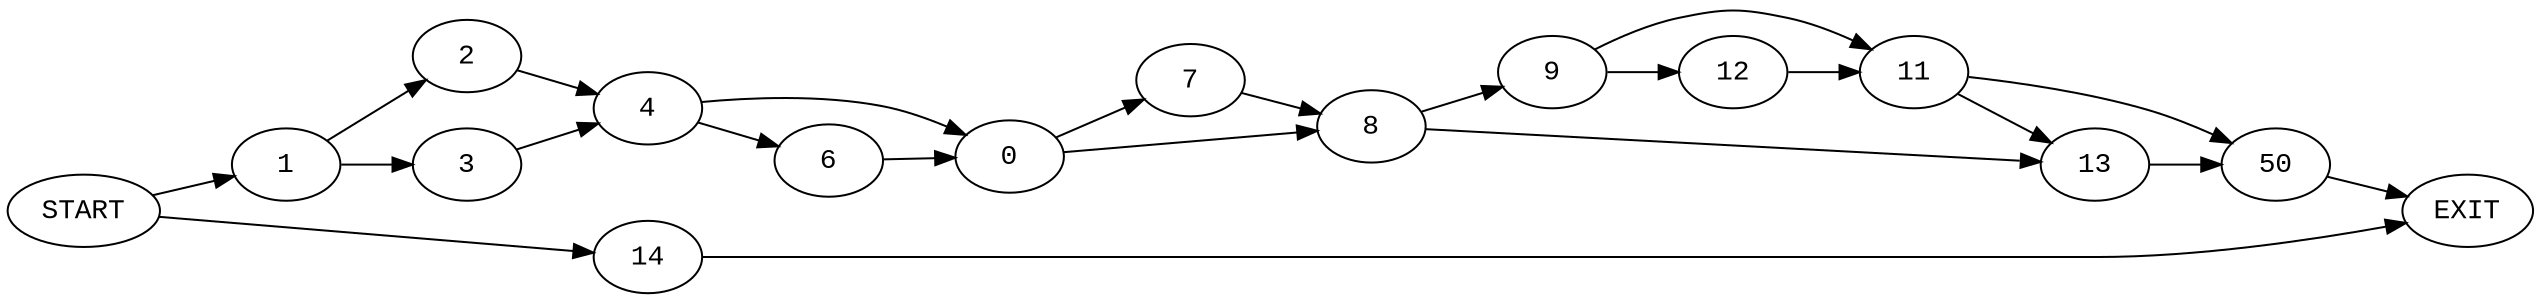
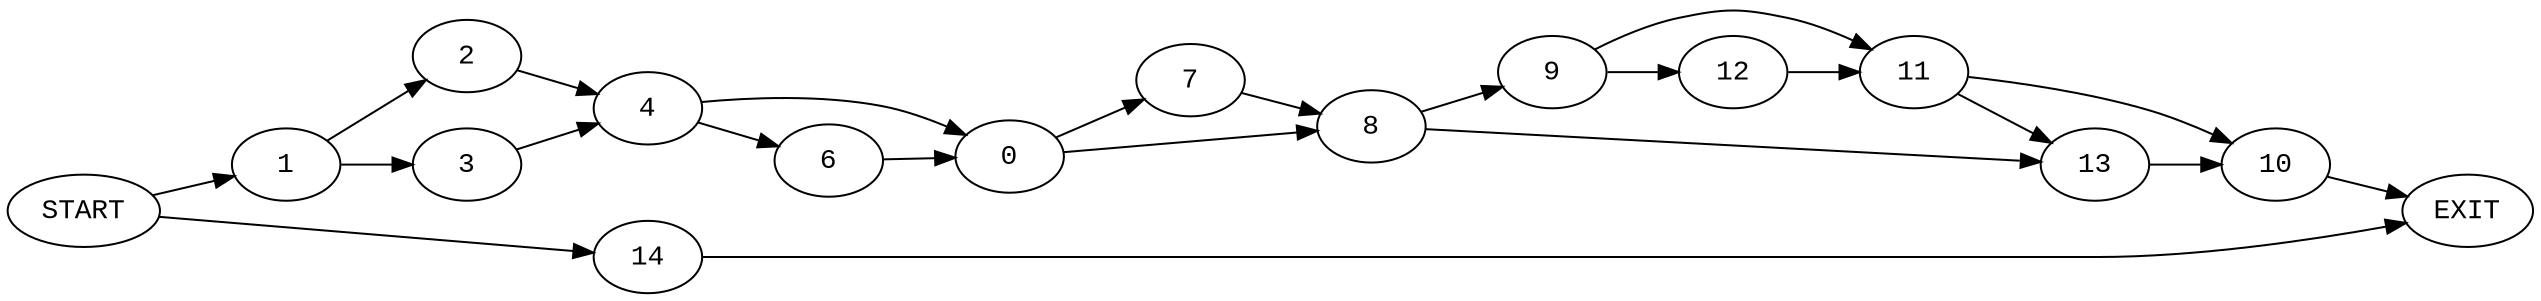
(2276, 165) -> (2276, 165)
